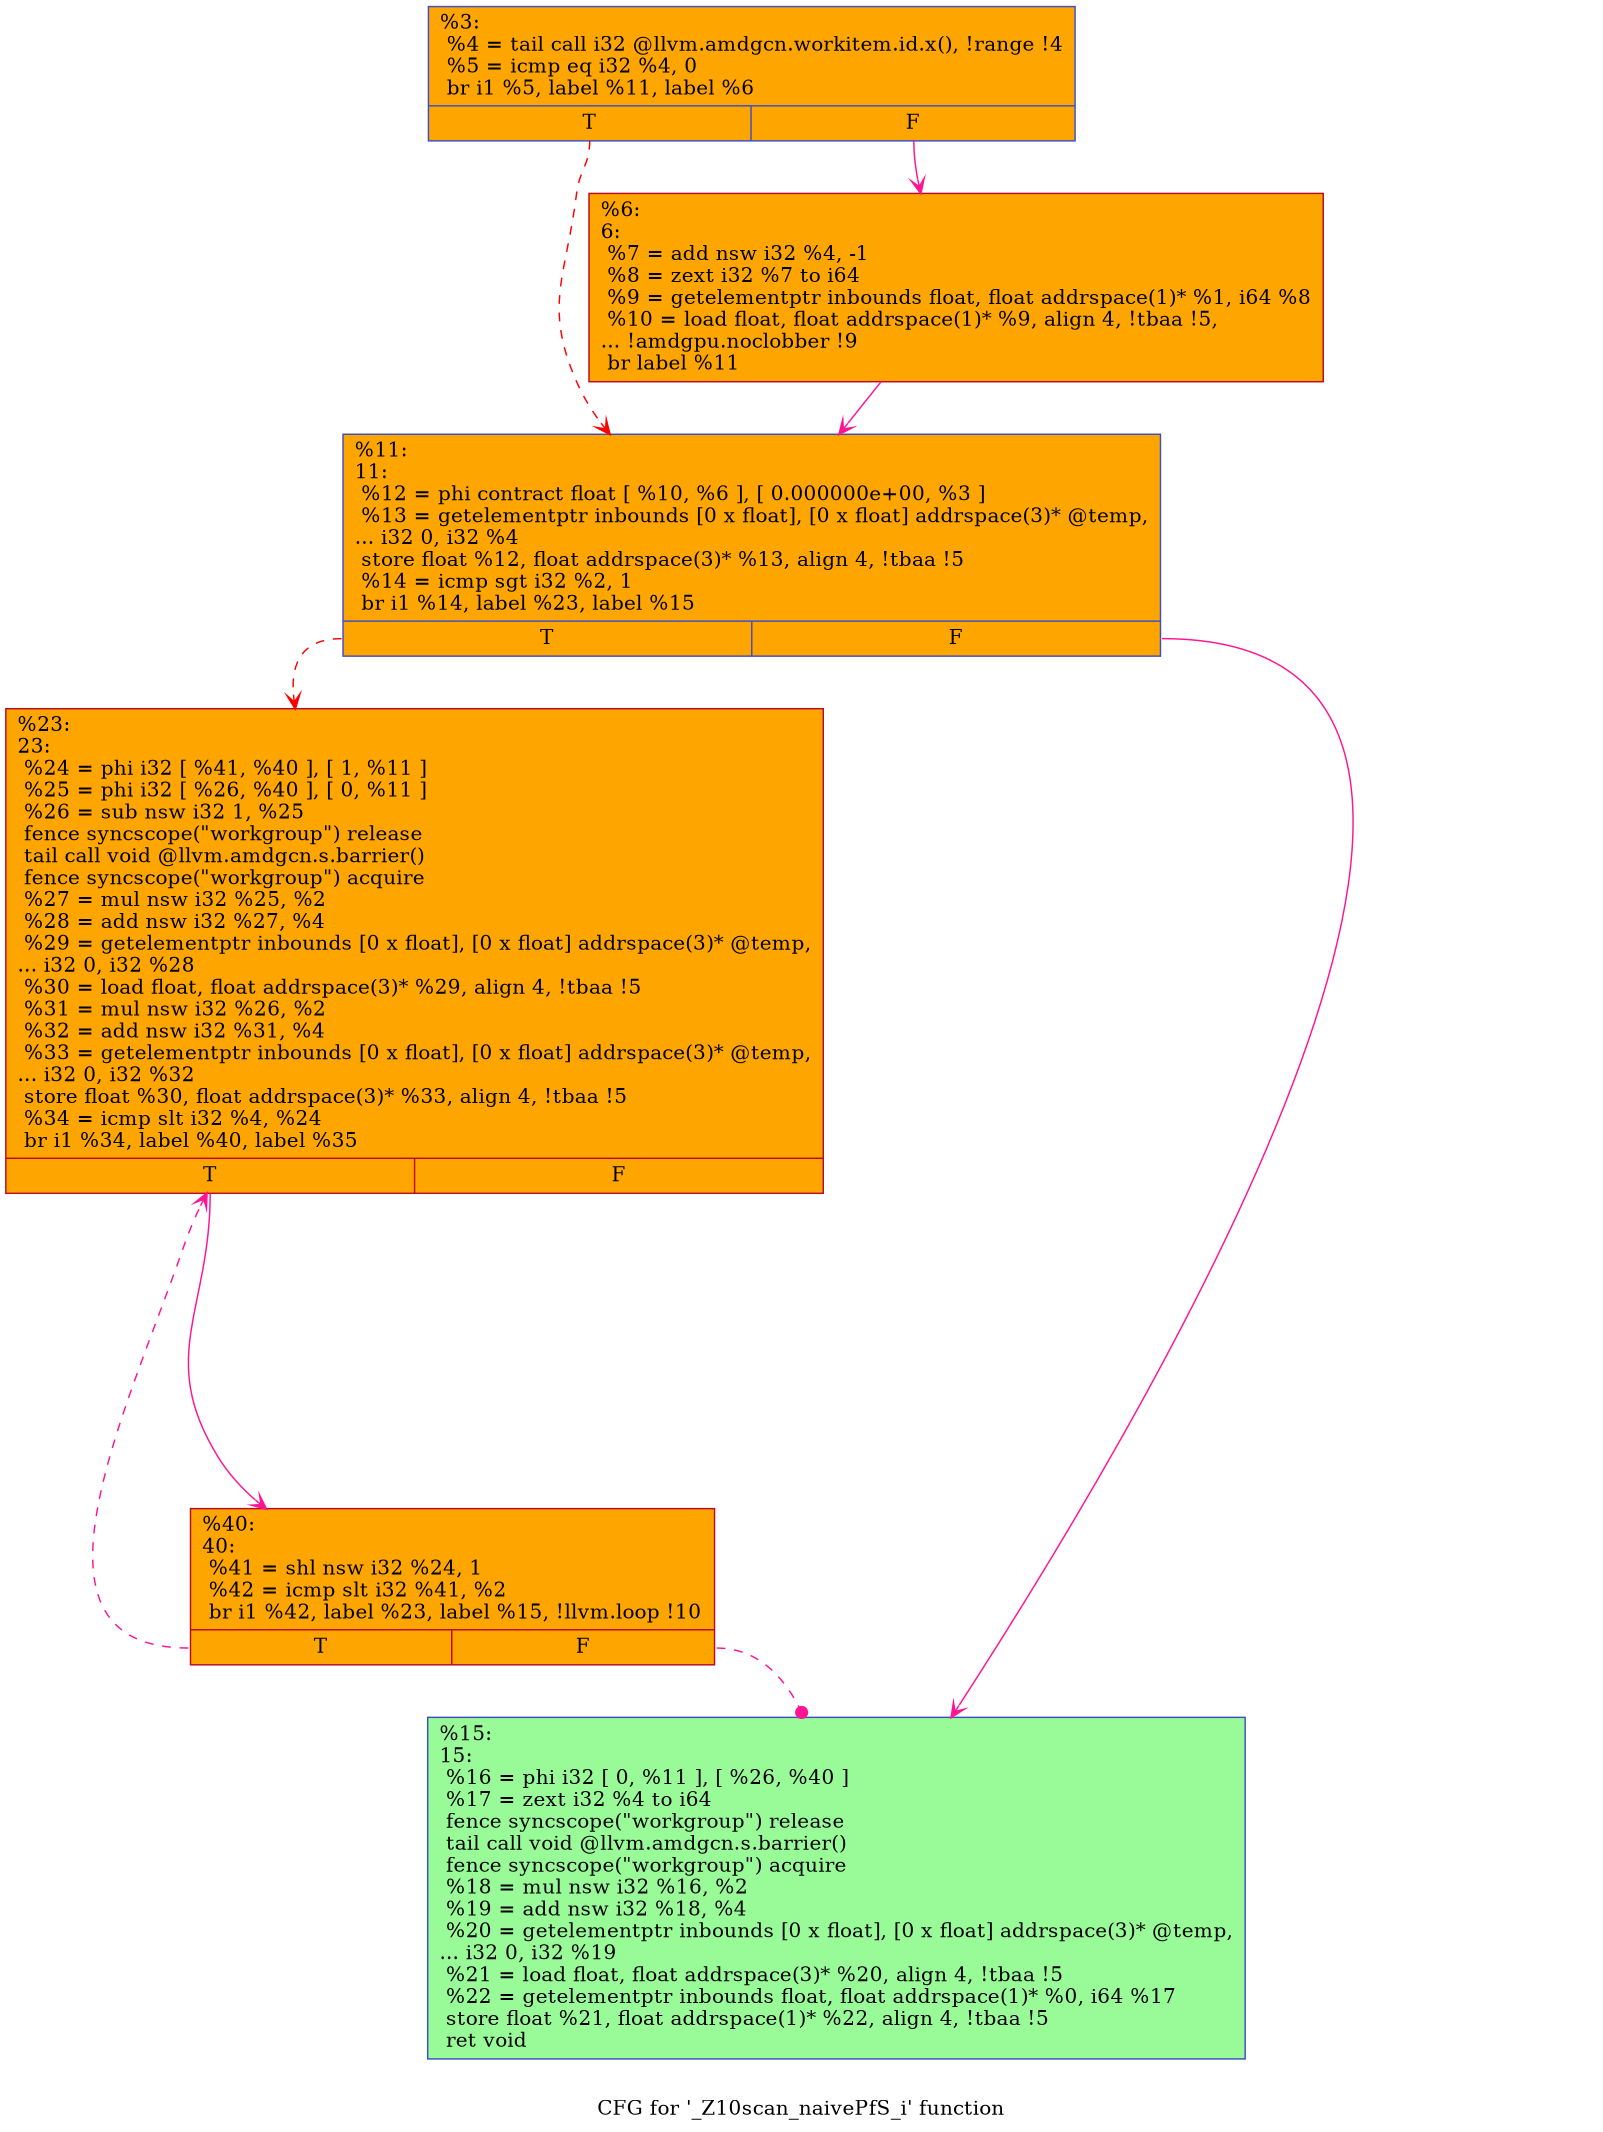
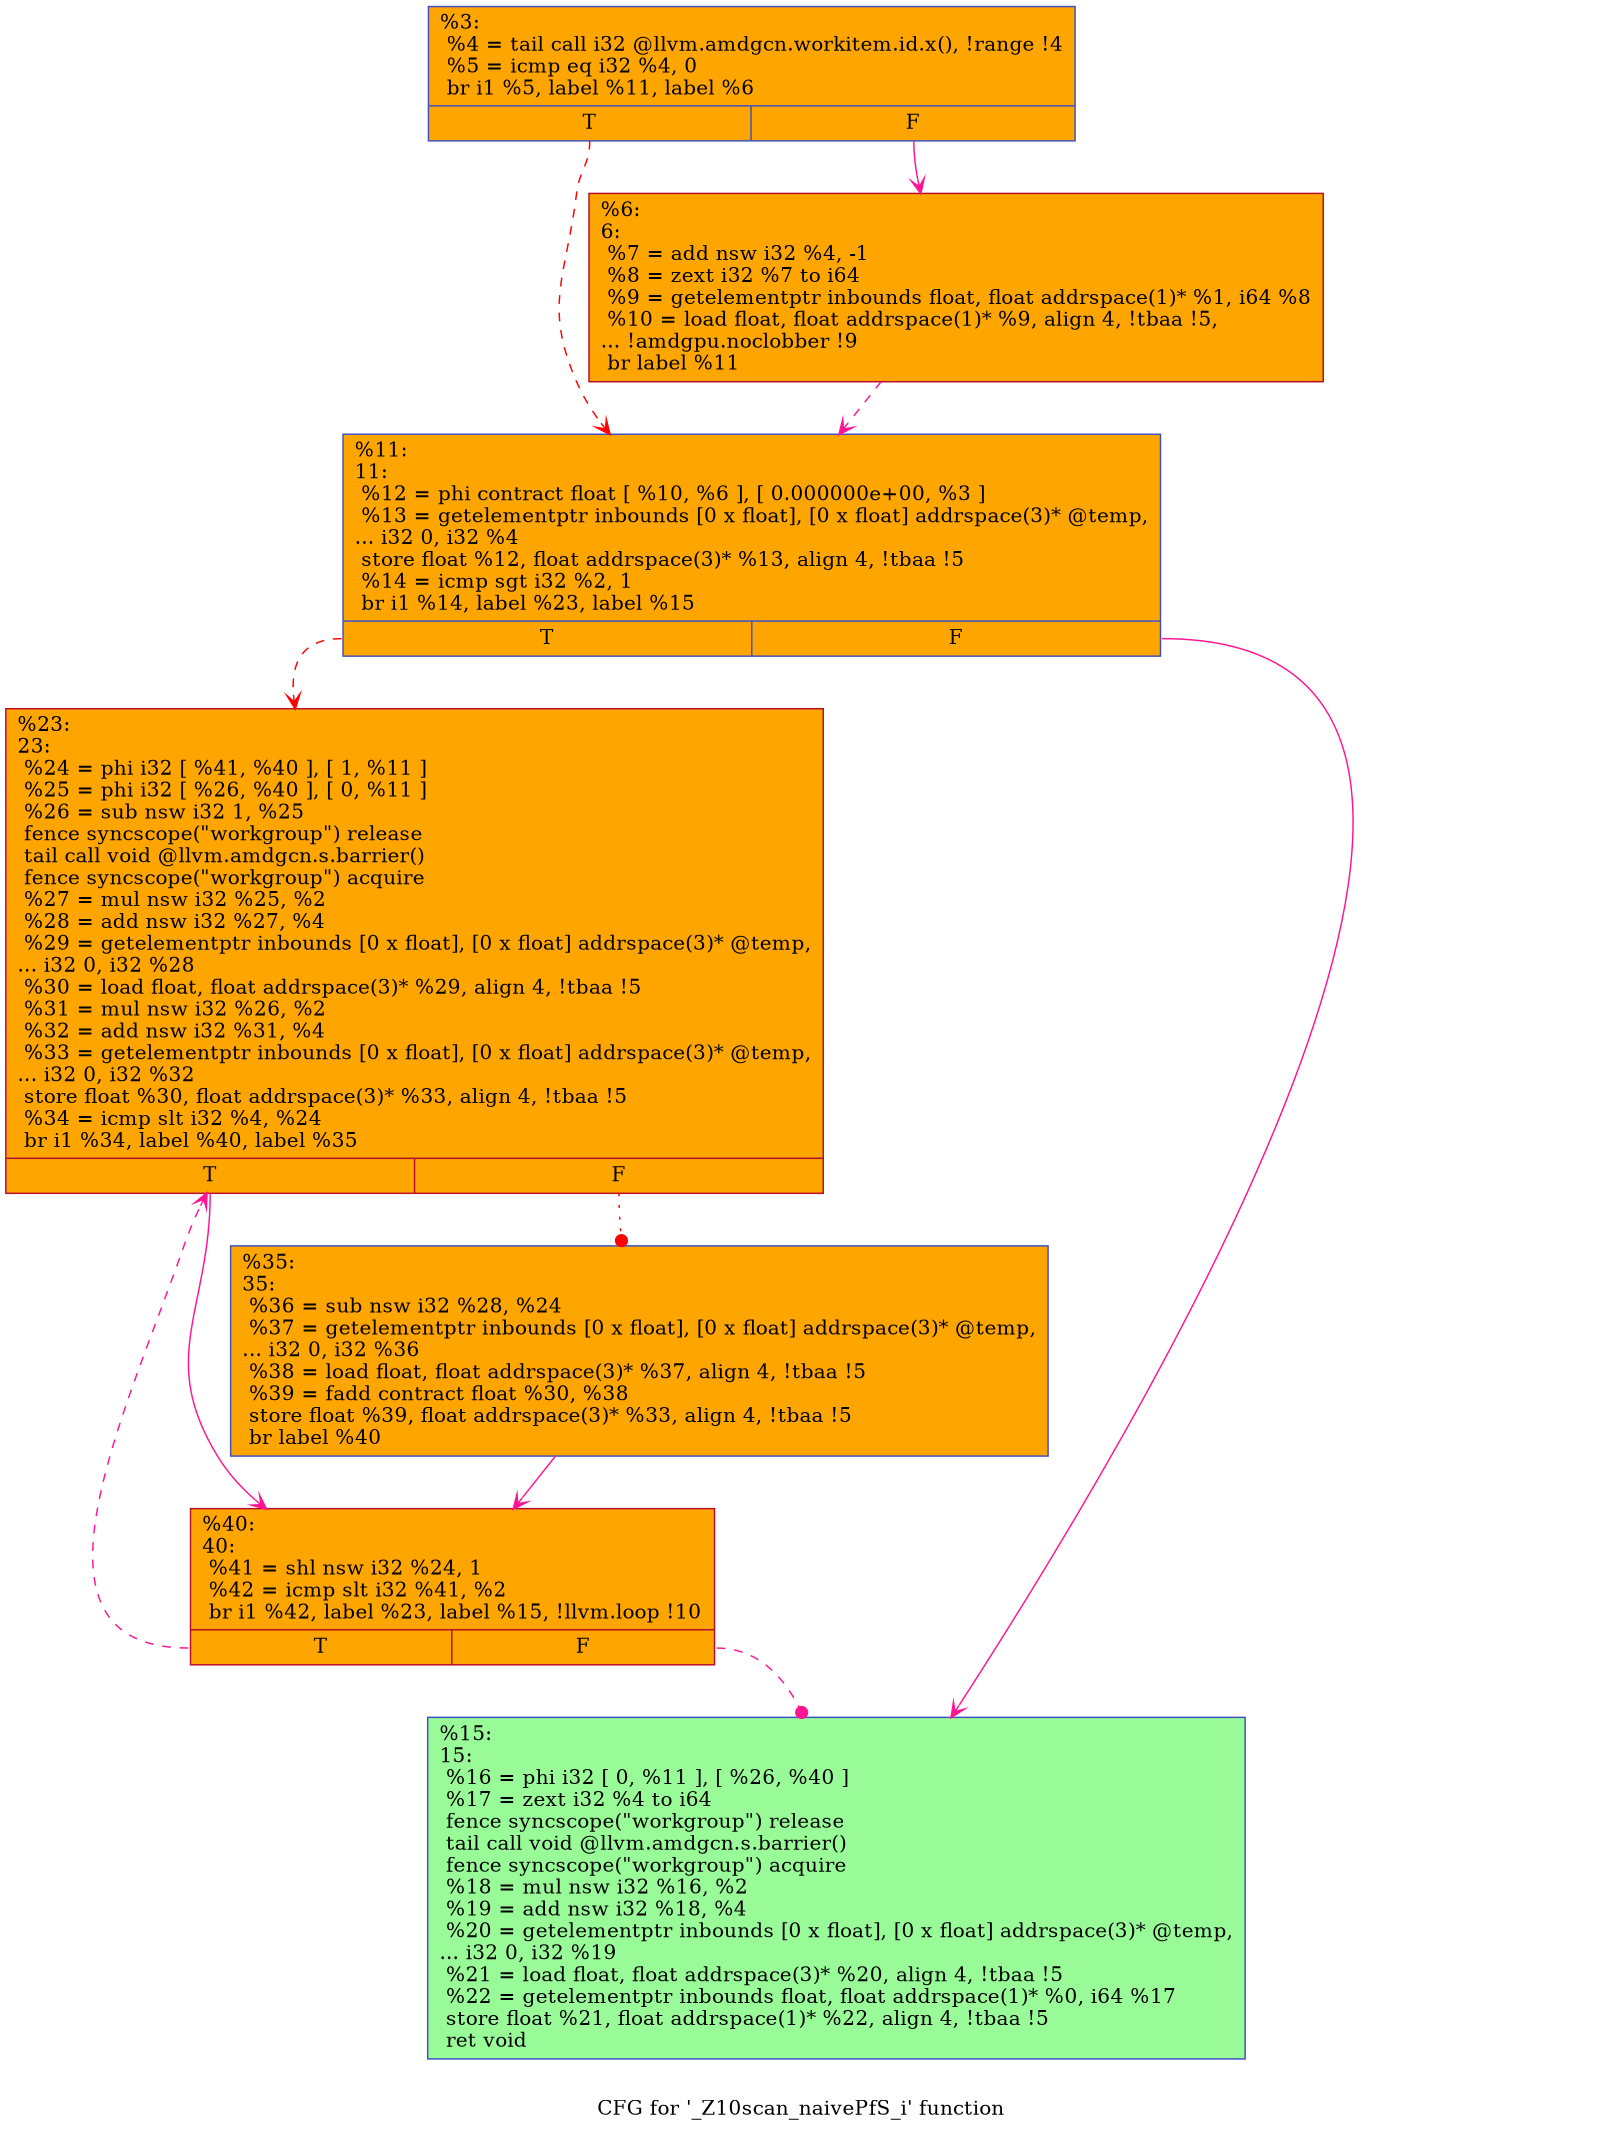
(865, 402) -> (865, 402)
none -> (639, 1351)
